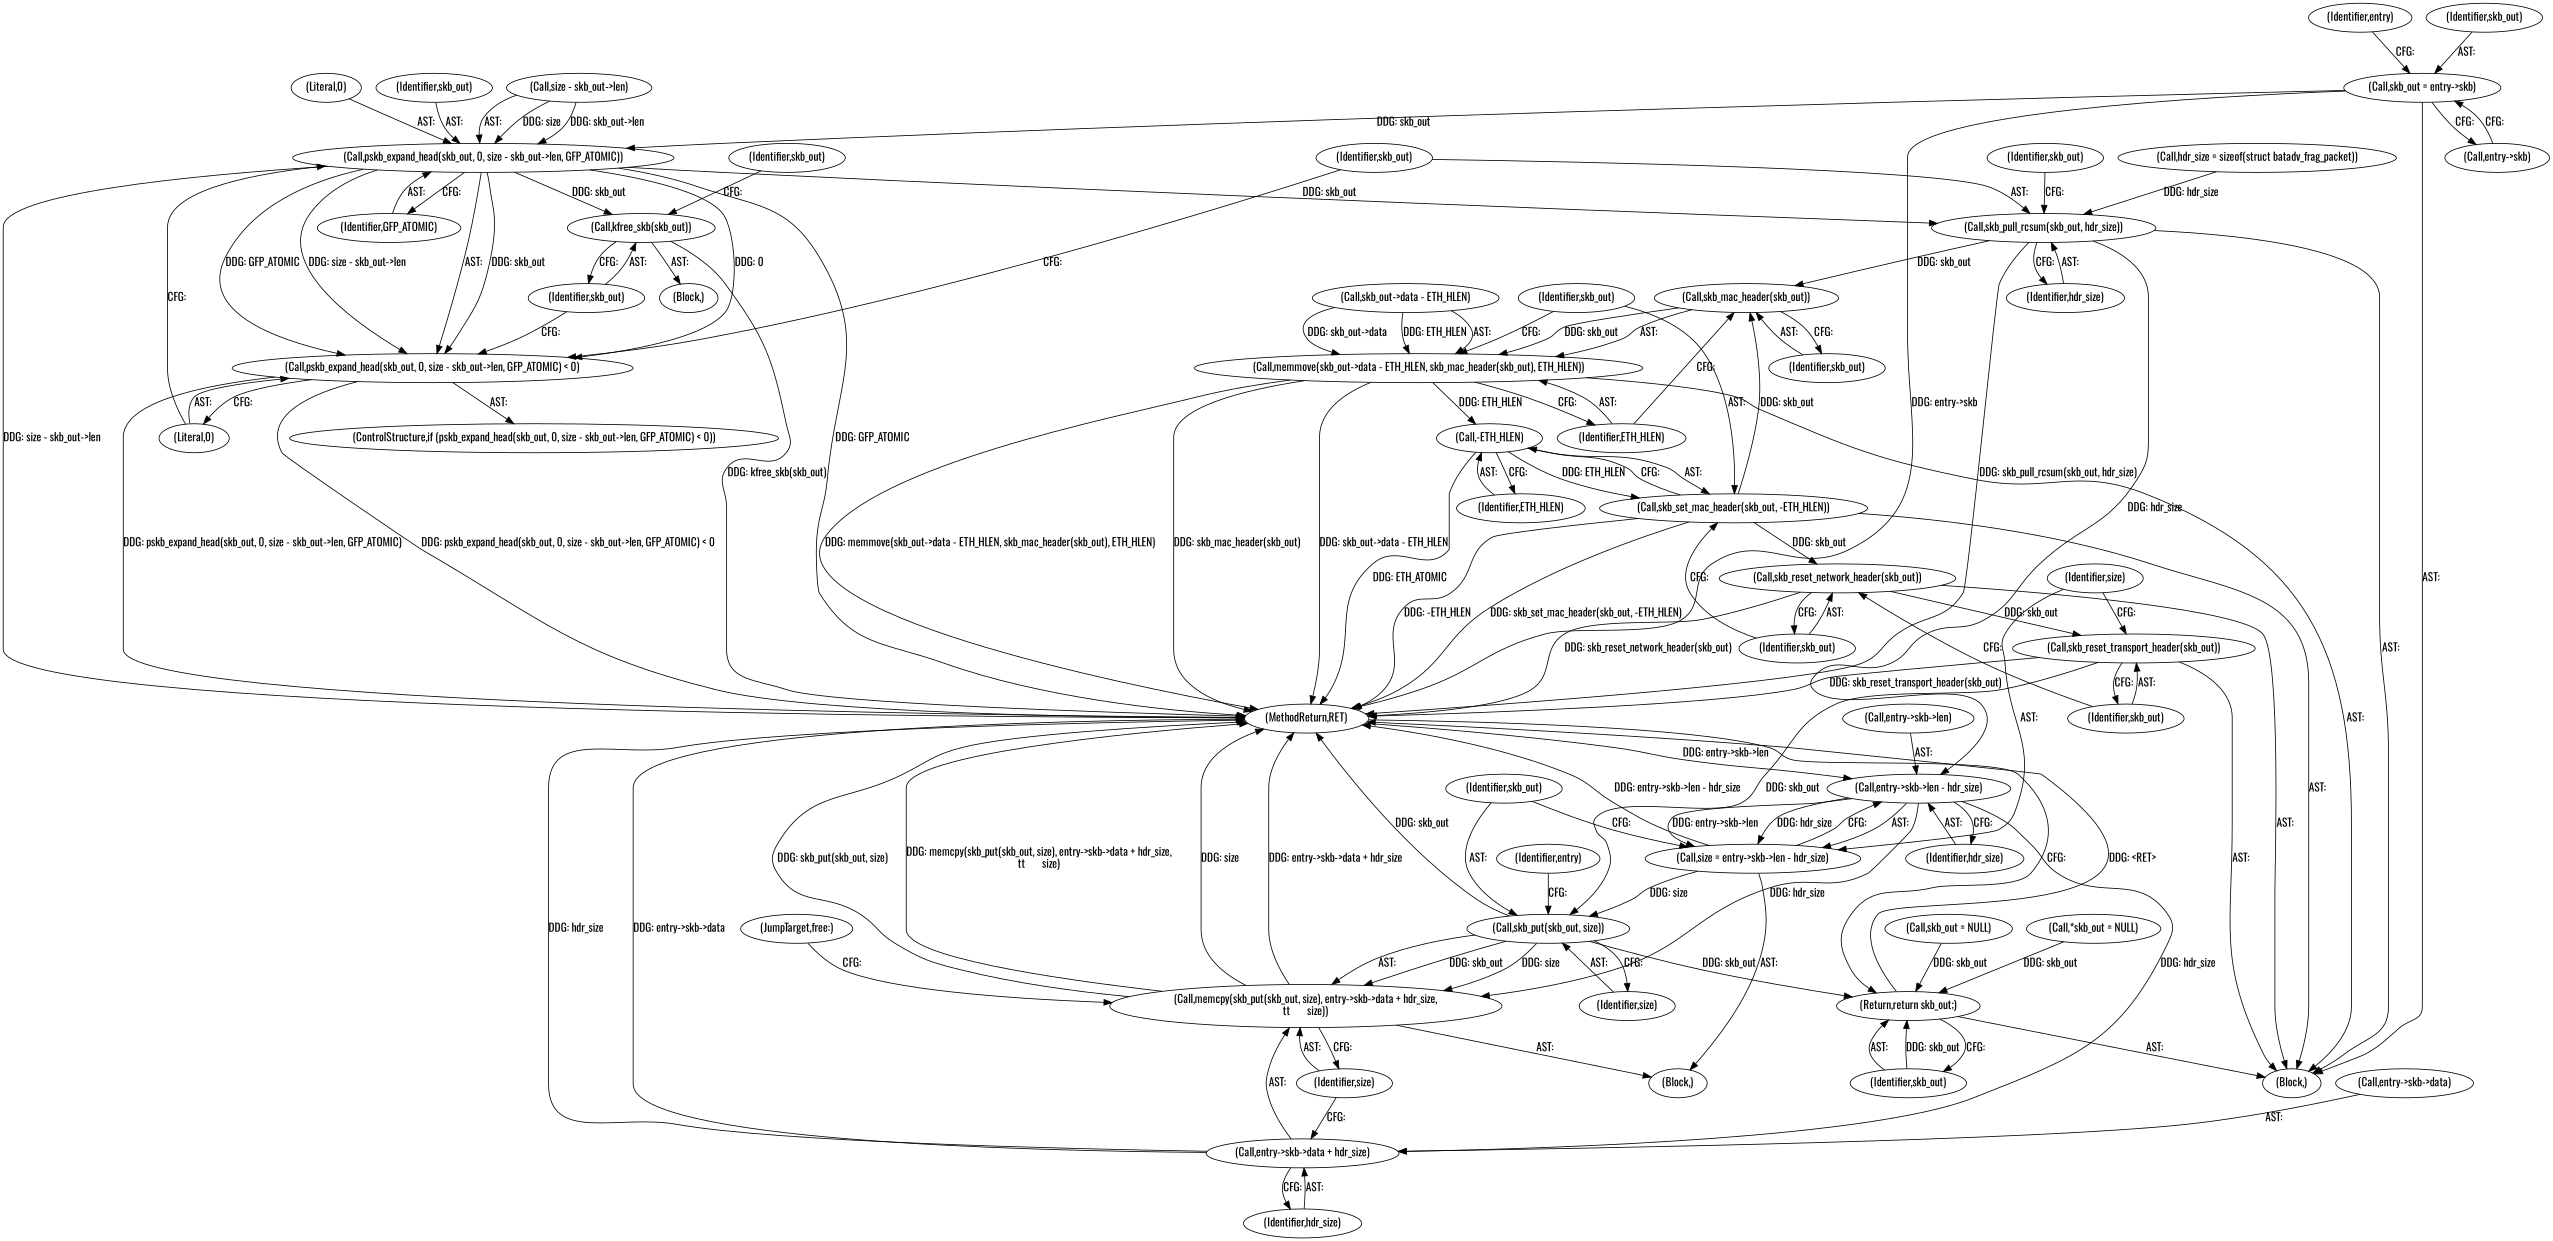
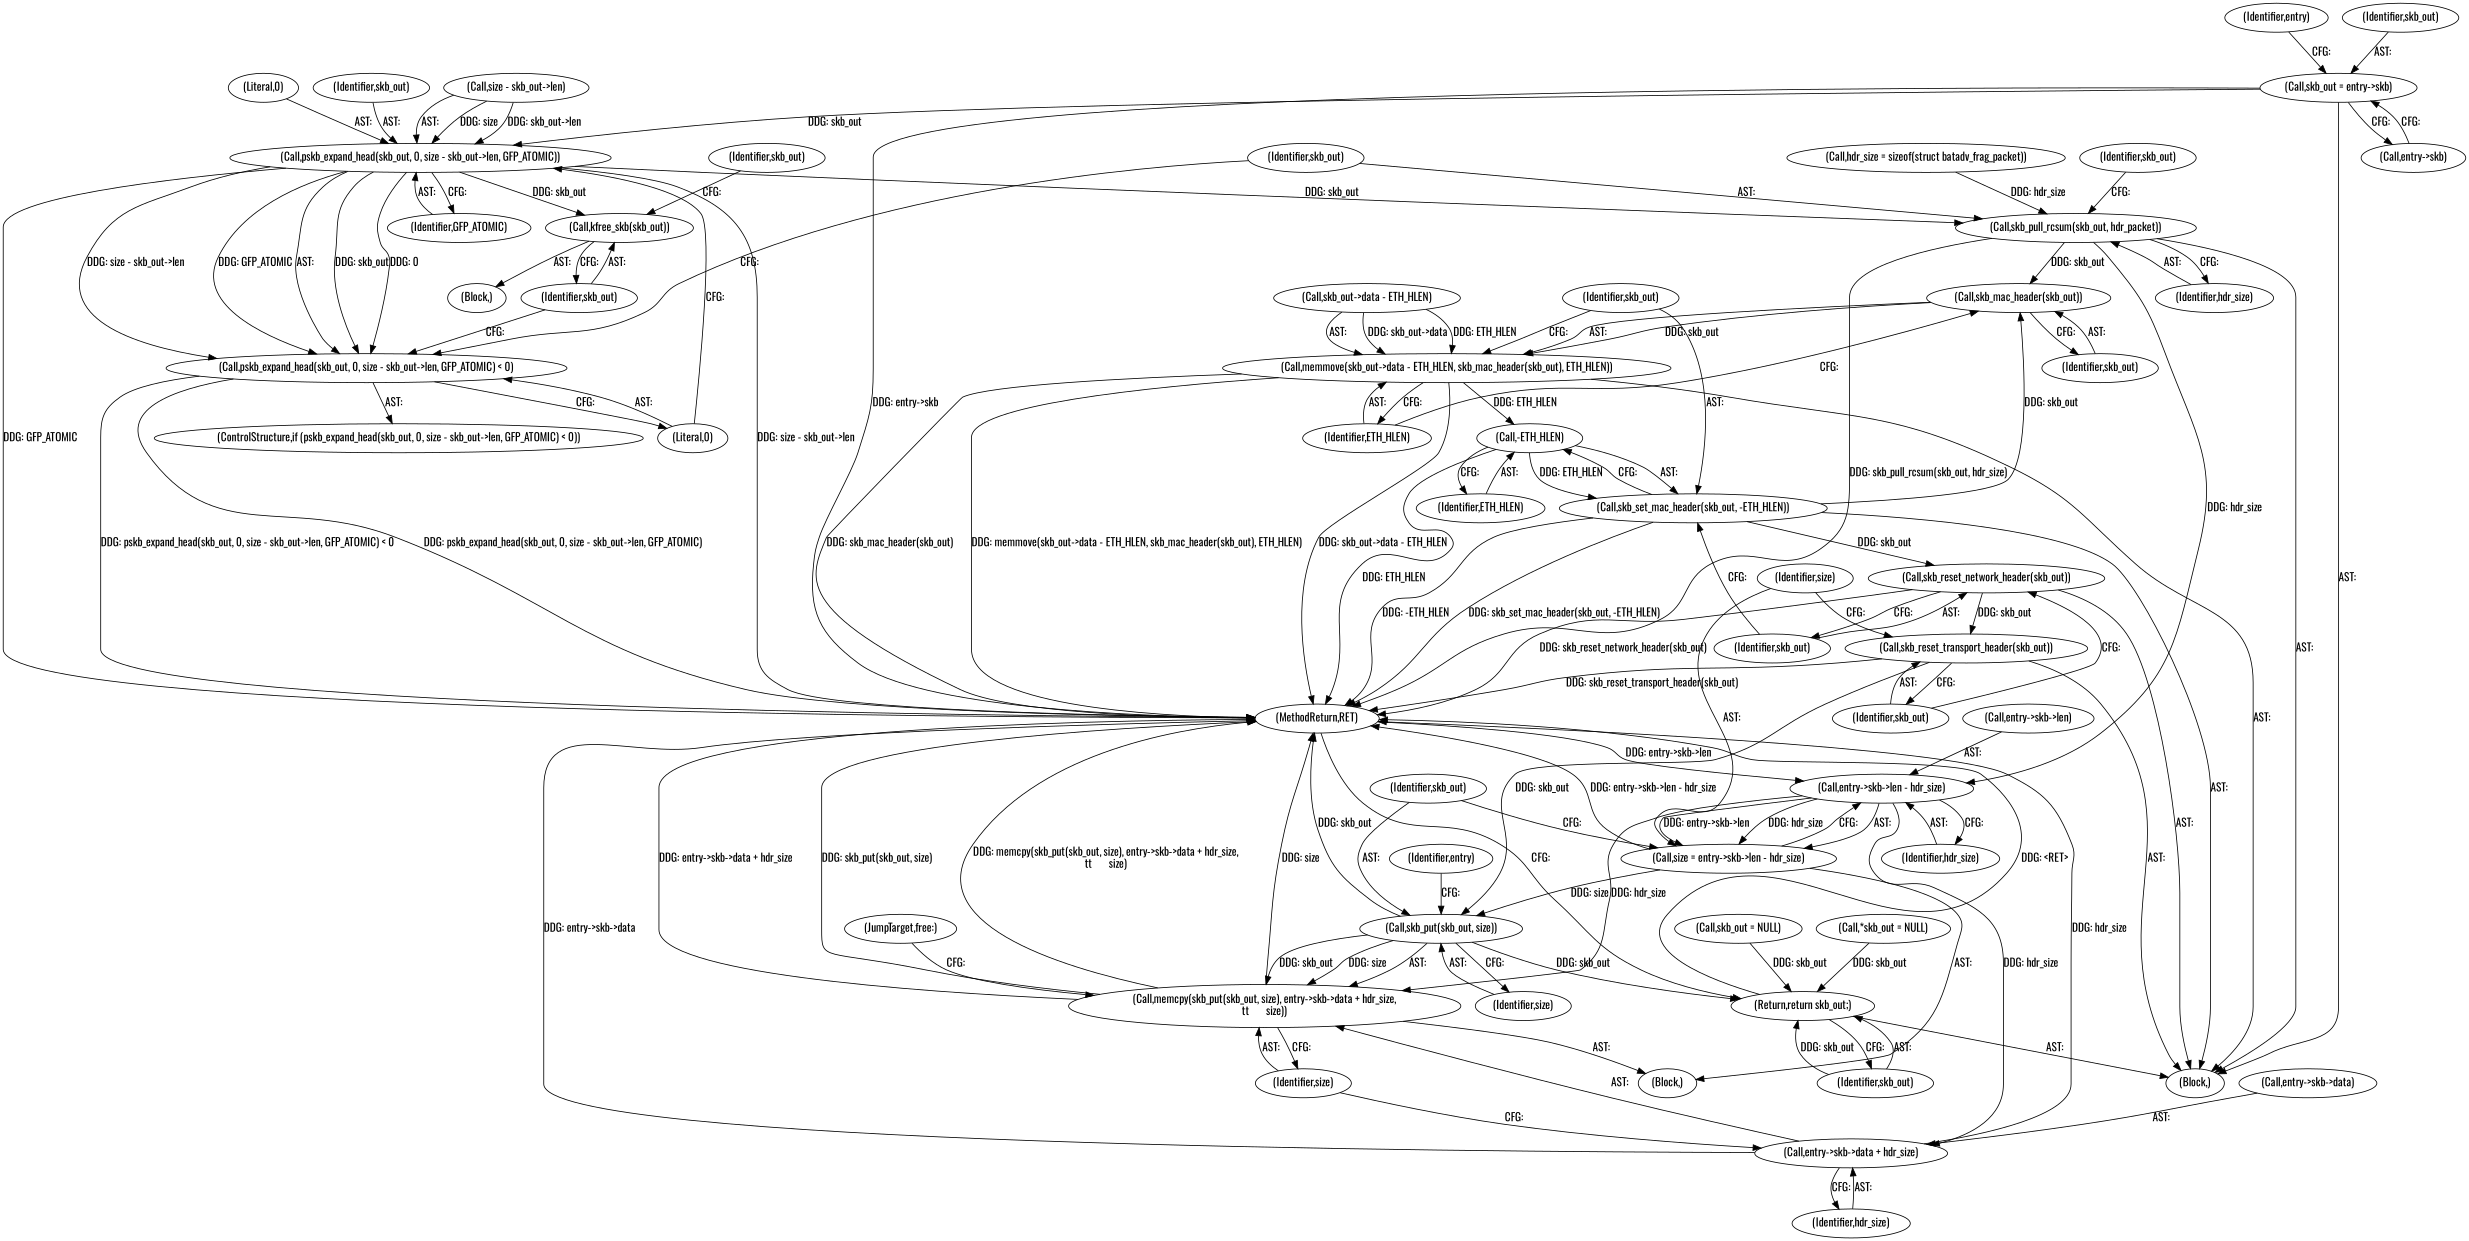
(2044, 228) -> (2076, 228)
(1410, 578) -> (1394, 578)
(729, 663) -> none
